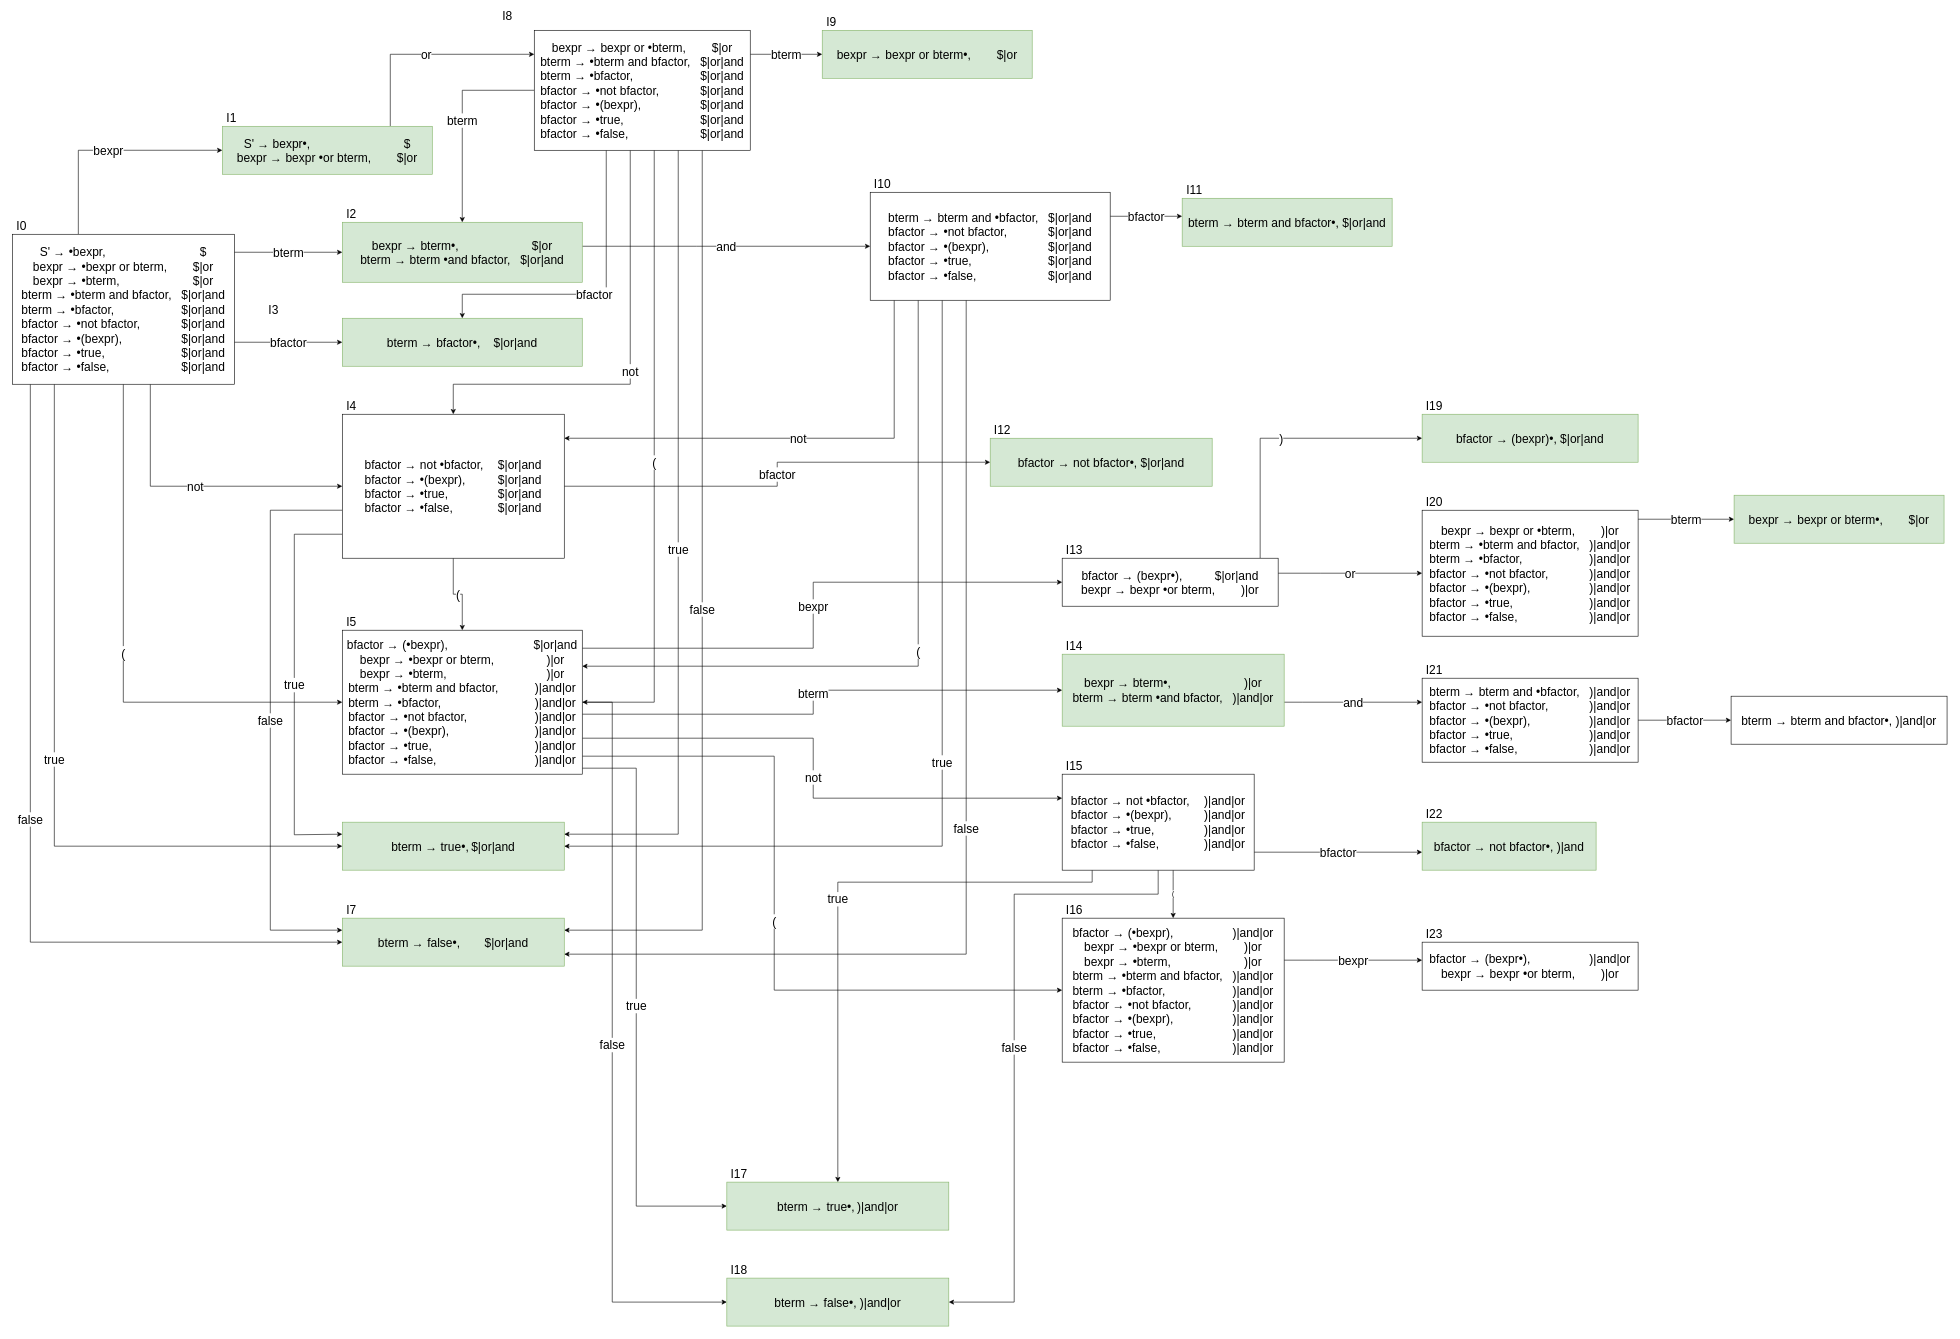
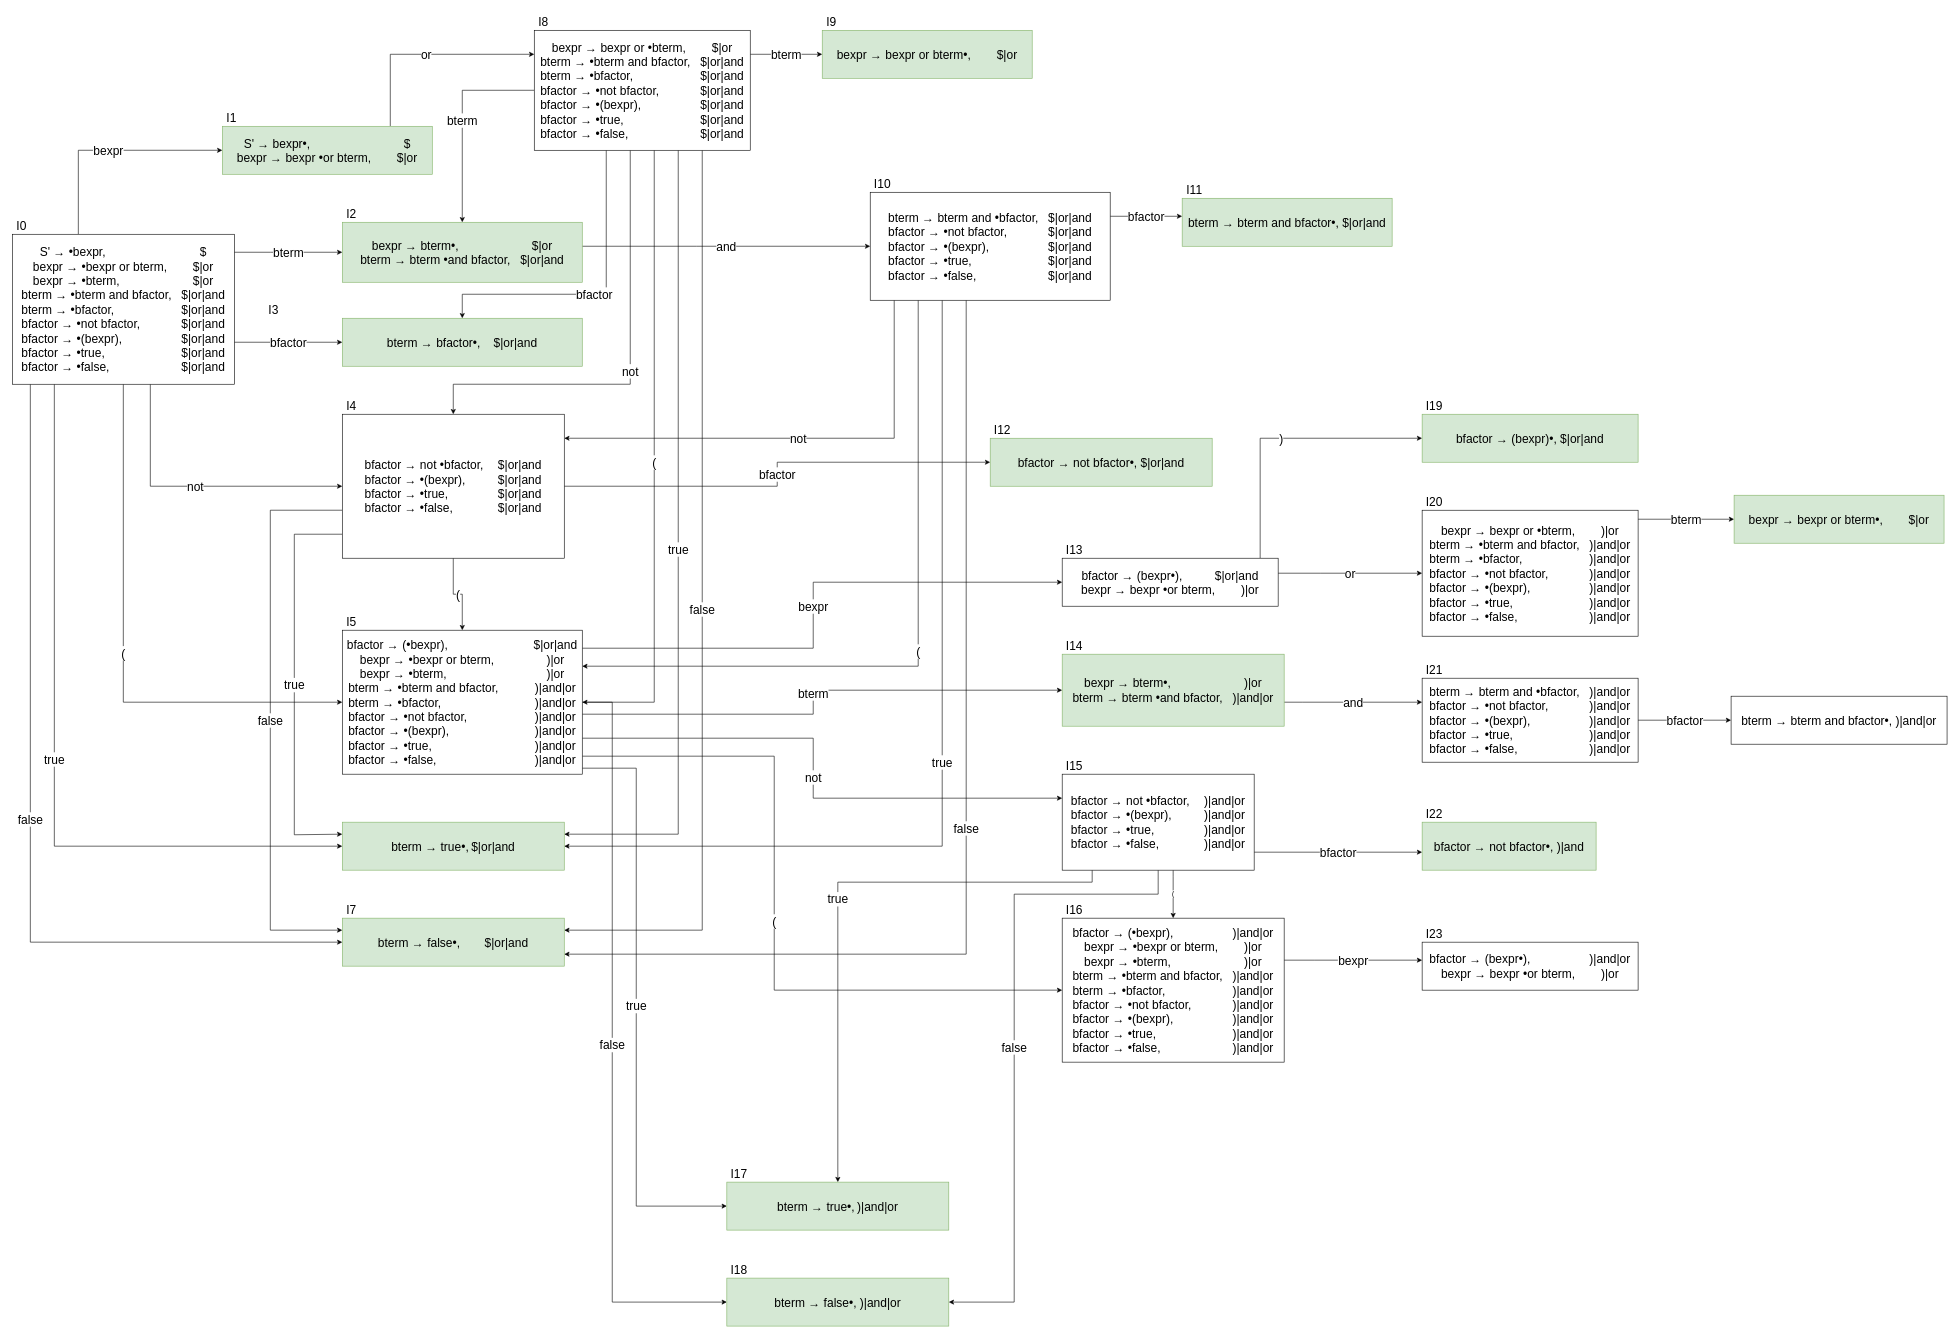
(507, 15) -> (543, 21)
